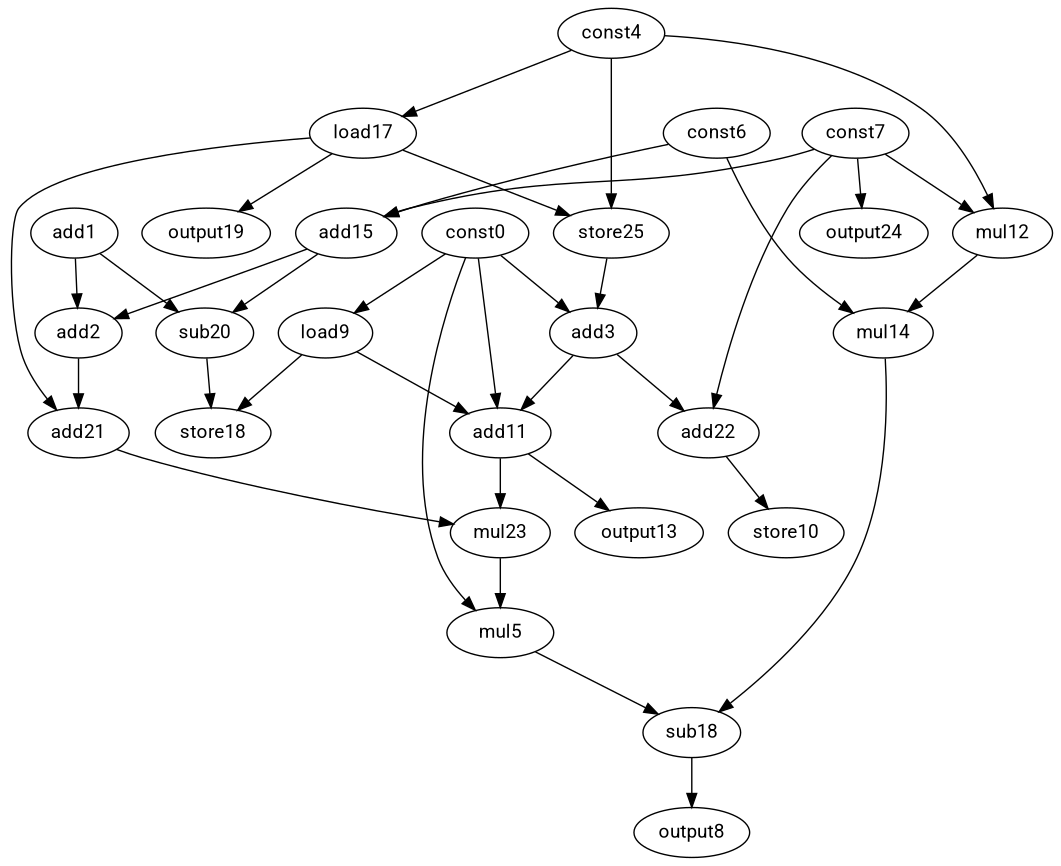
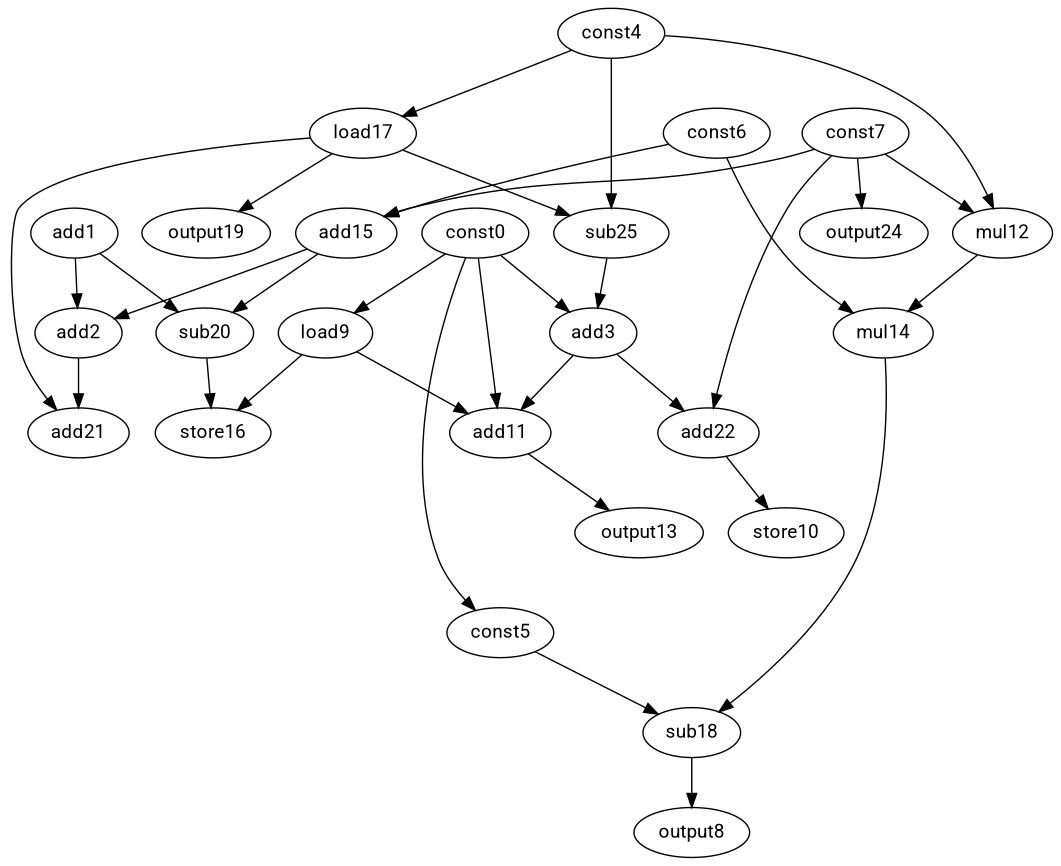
(611, 233) -> (611, 233)
(213, 433) -> (213, 433)
(500, 533) -> none
(500, 633) -> (500, 633)
